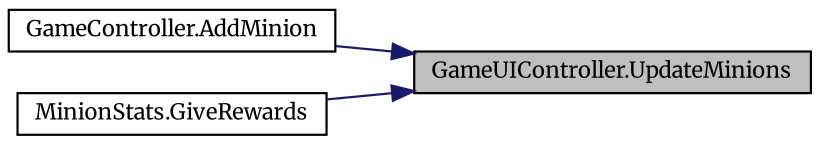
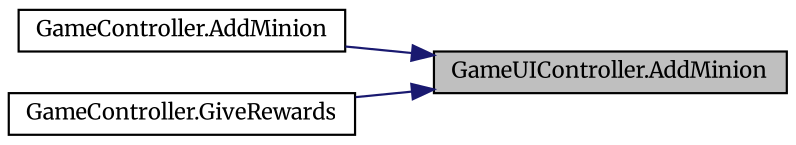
(613, 72) -> (610, 72)
(172, 114) -> (182, 114)
